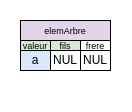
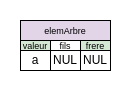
(66, 46) -> (66, 46)
(96, 46) -> (96, 46)
(36, 61) -> (36, 61)
